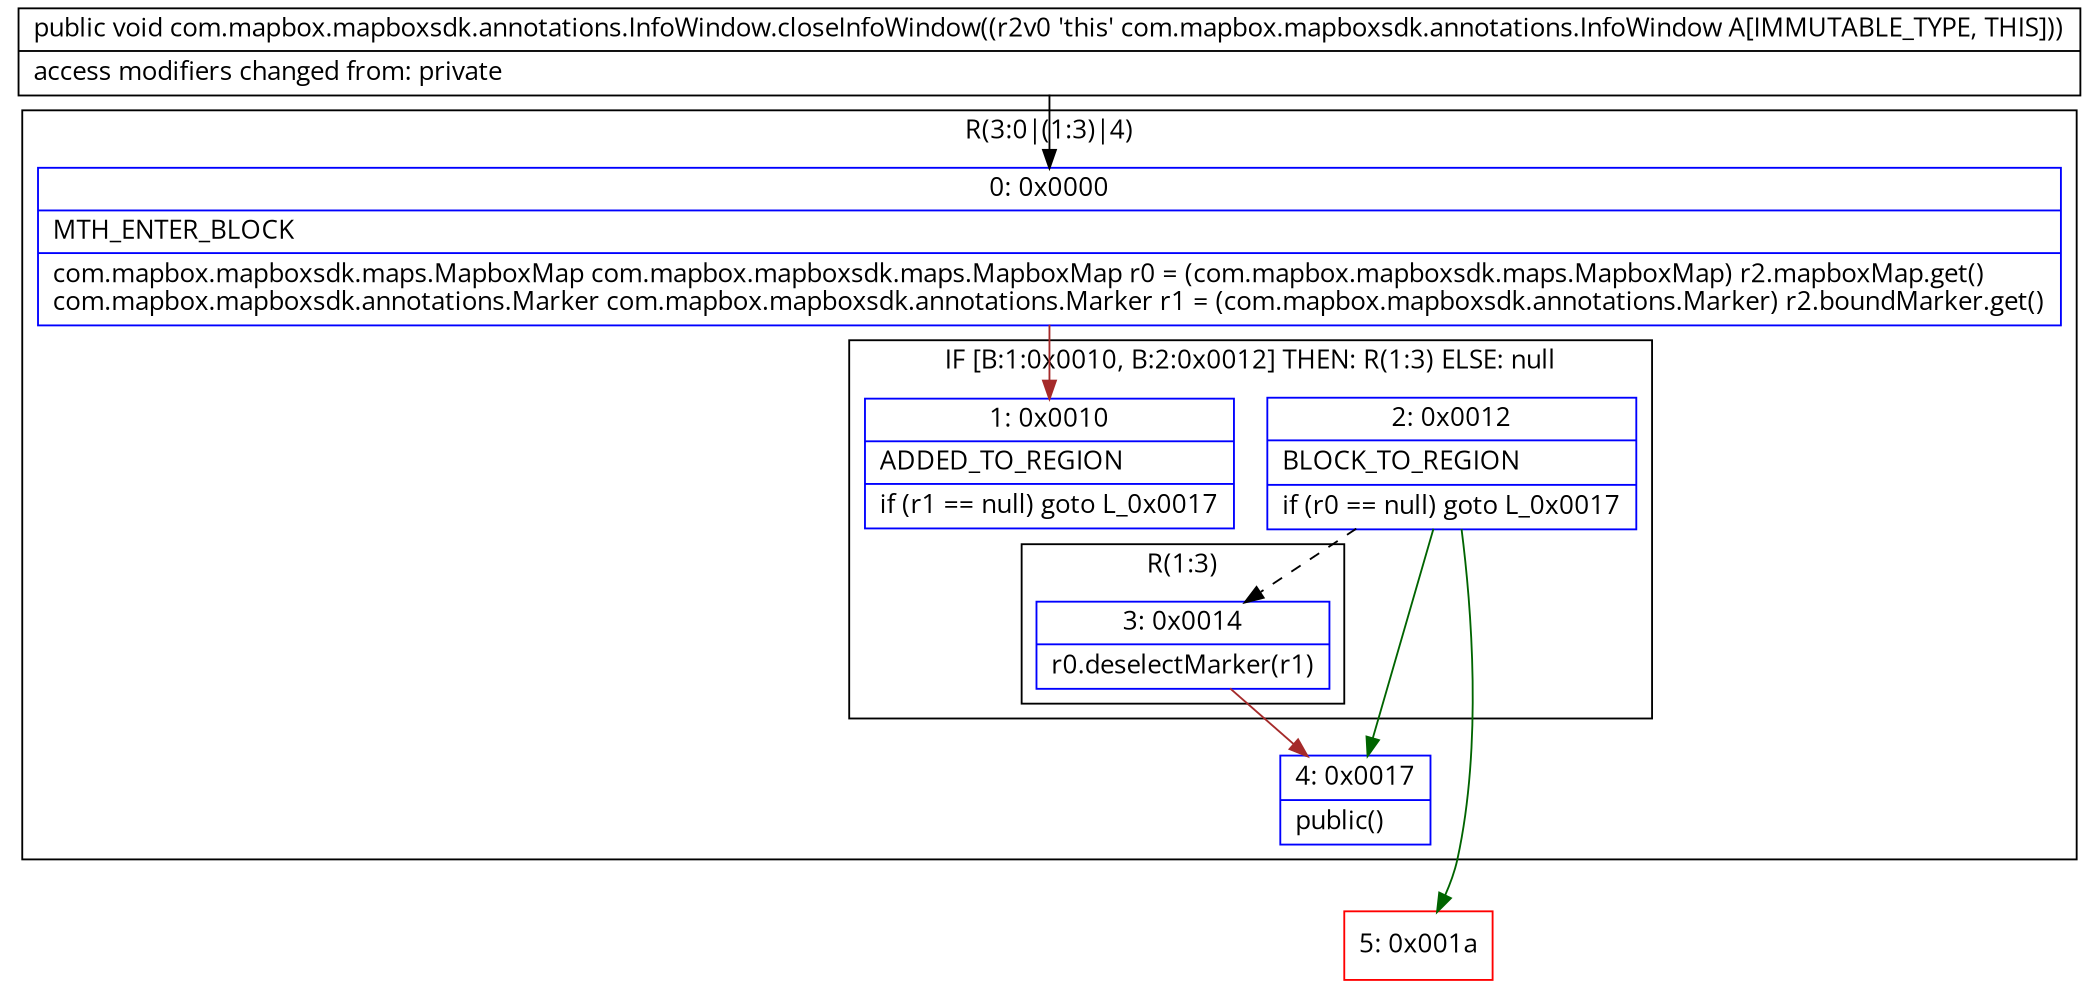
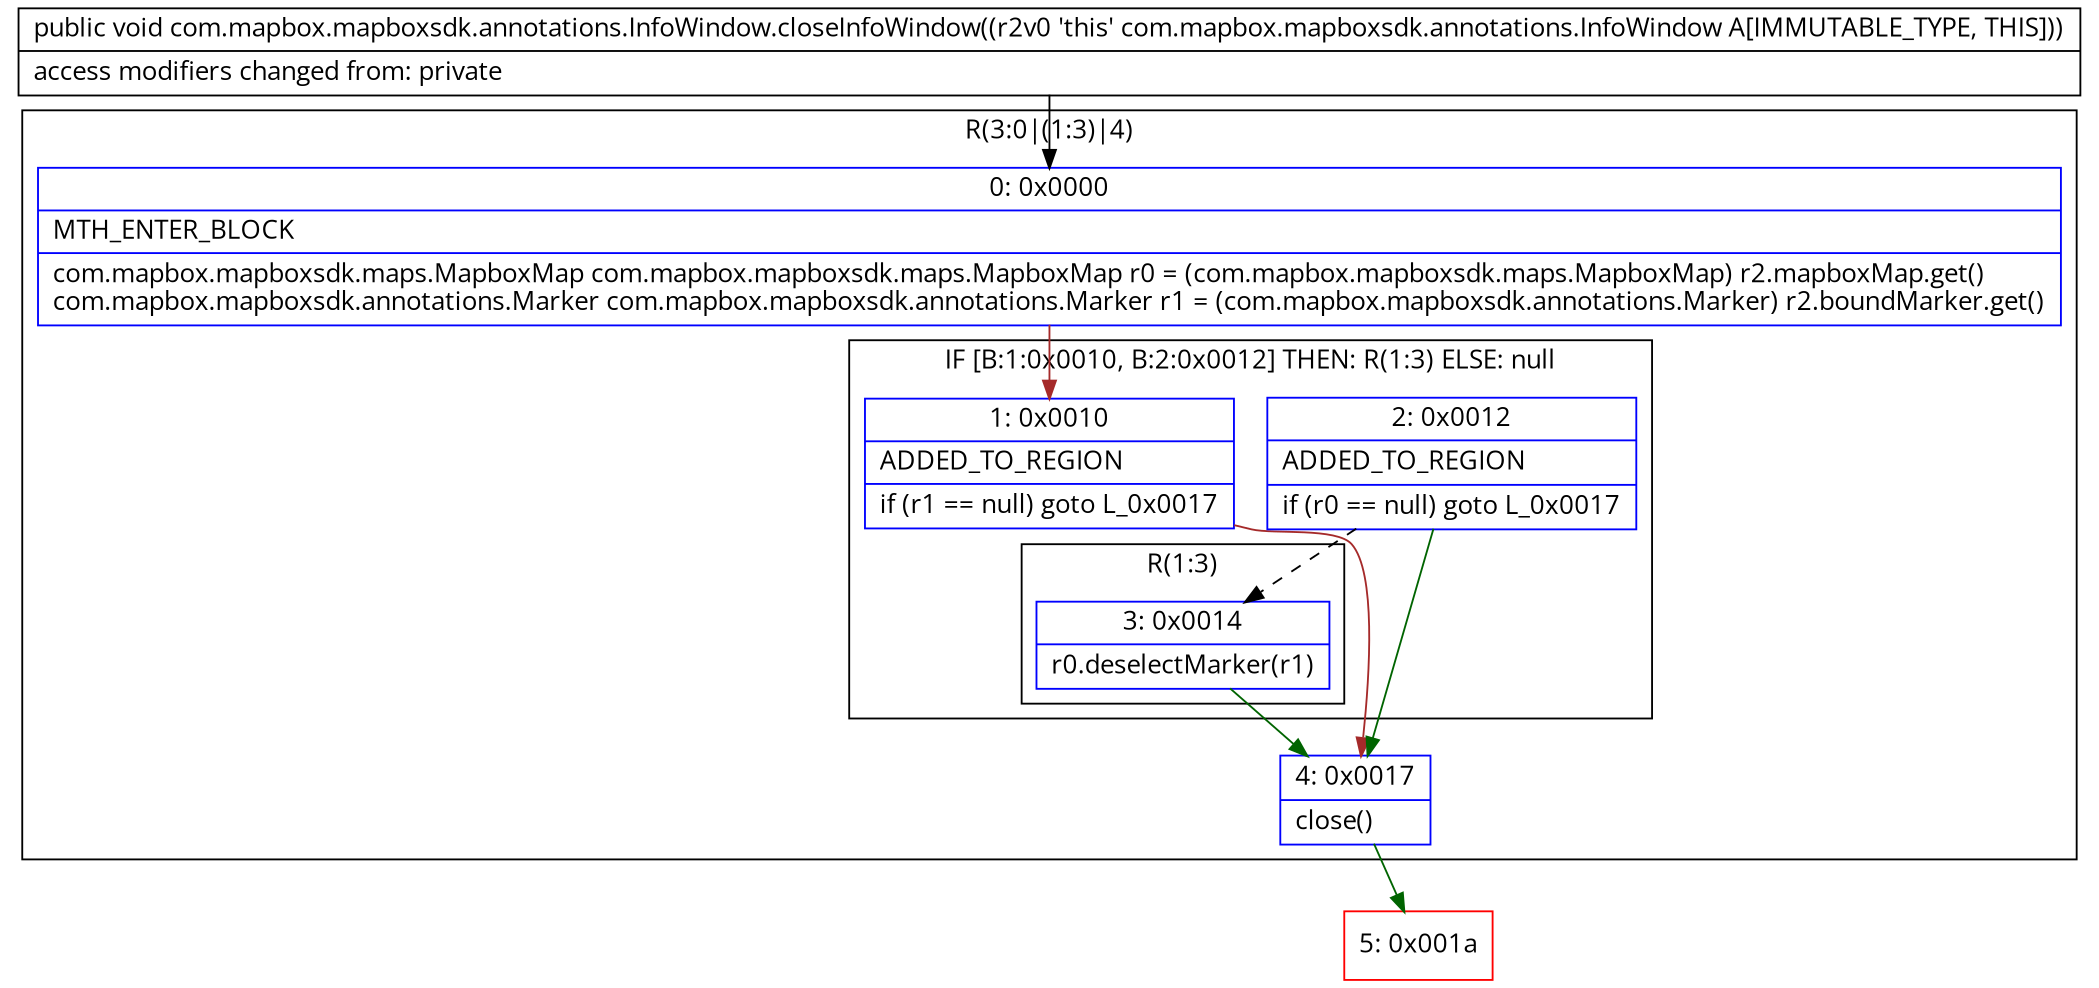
(1402, 462) -> (1405, 462)
none -> (1365, 579)
(1472, 704) -> (1386, 871)
(1278, 730) -> (1278, 730)
(1341, 821) -> (1335, 821)
